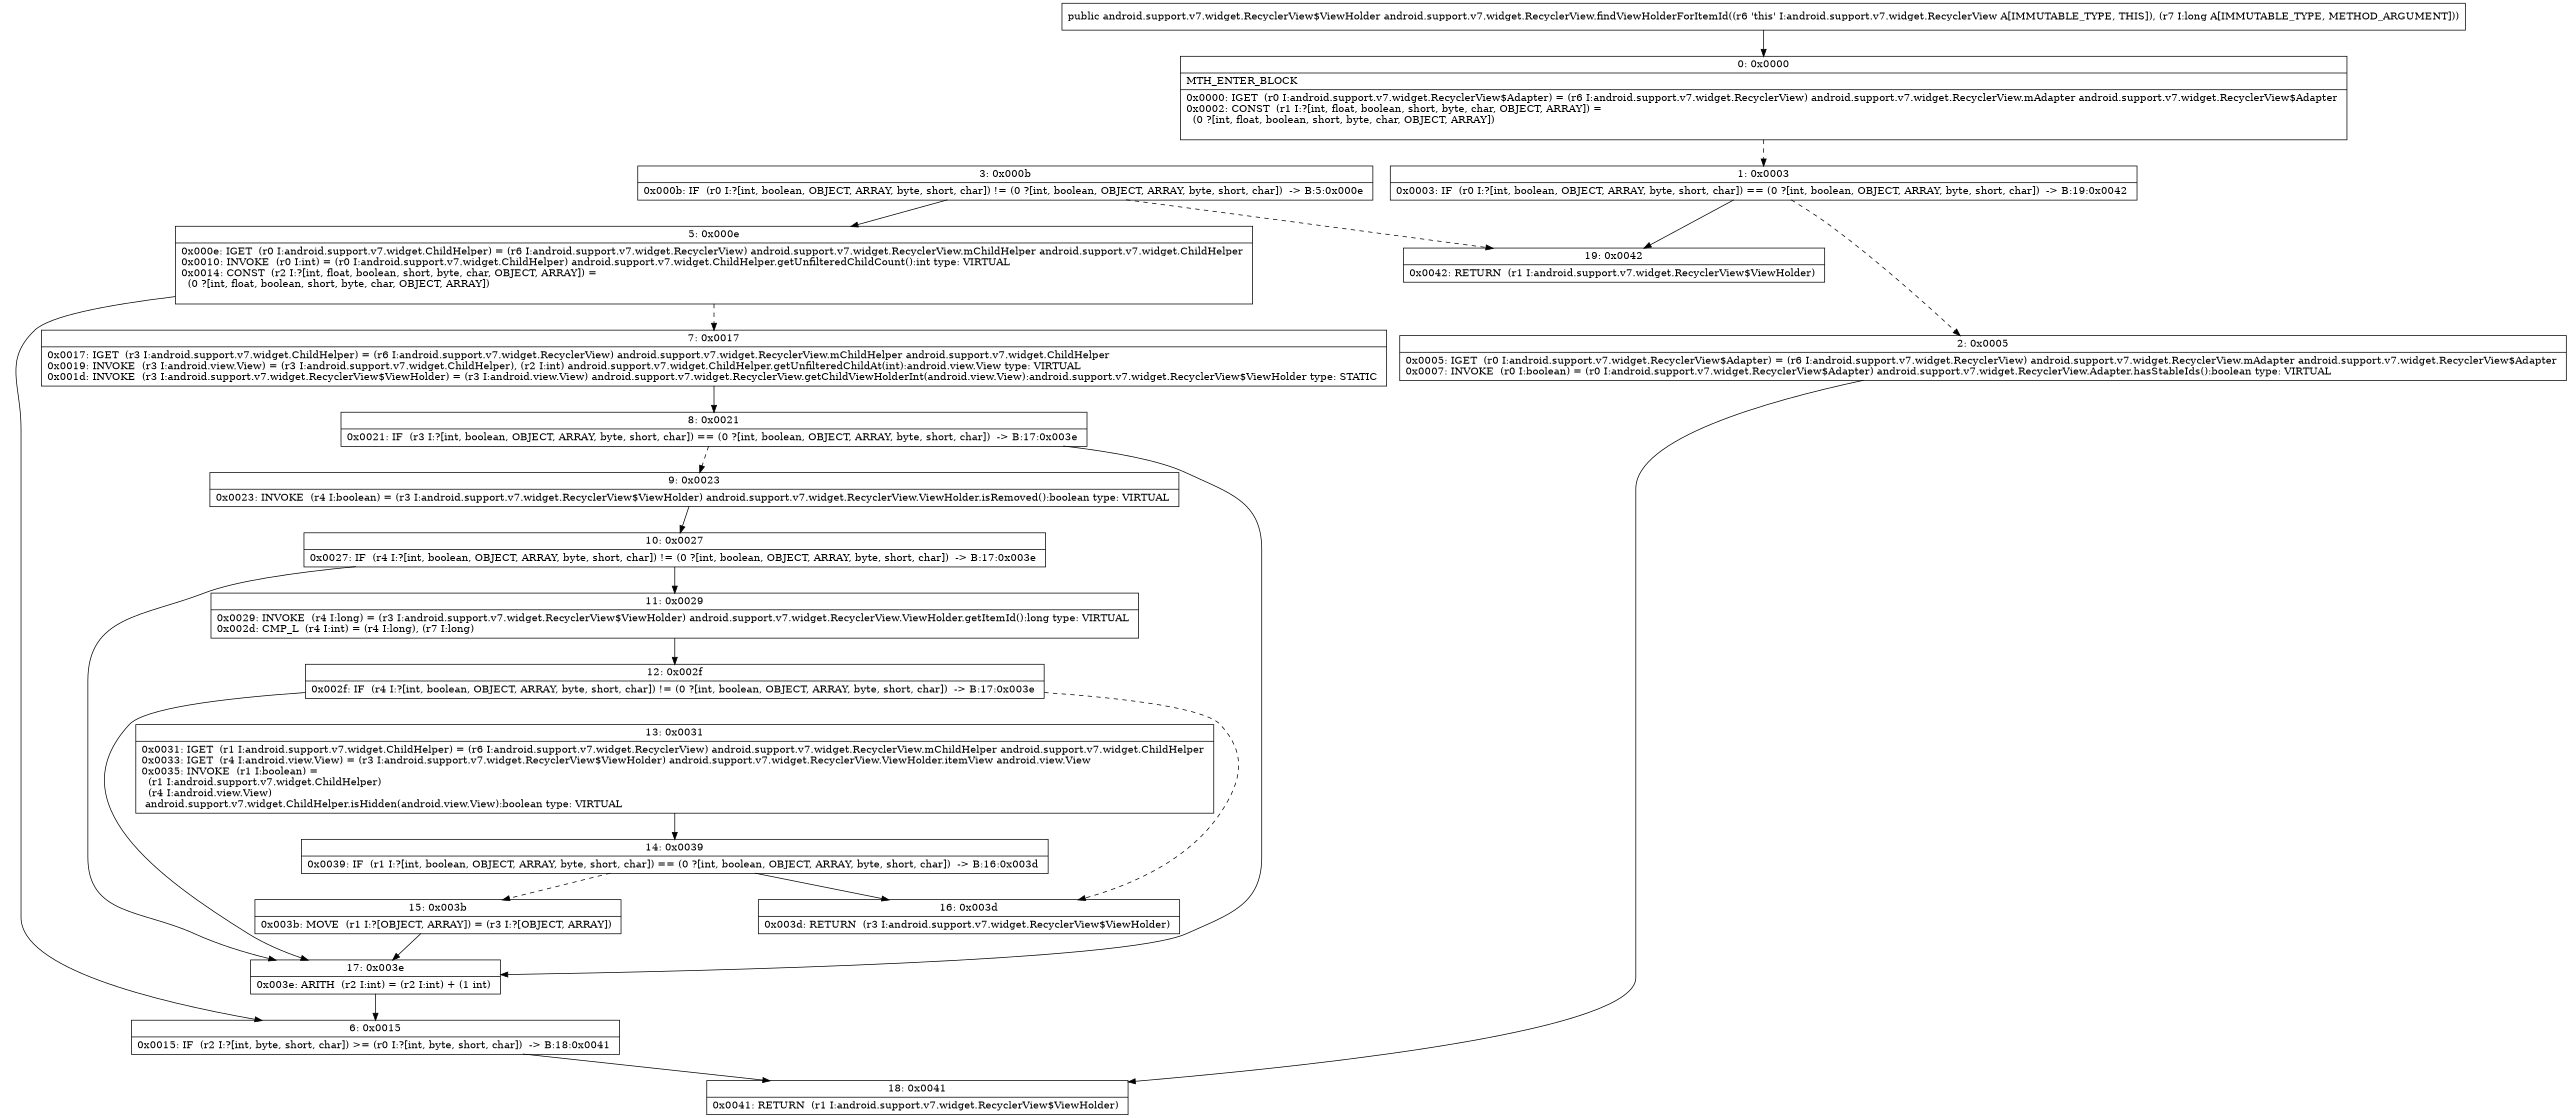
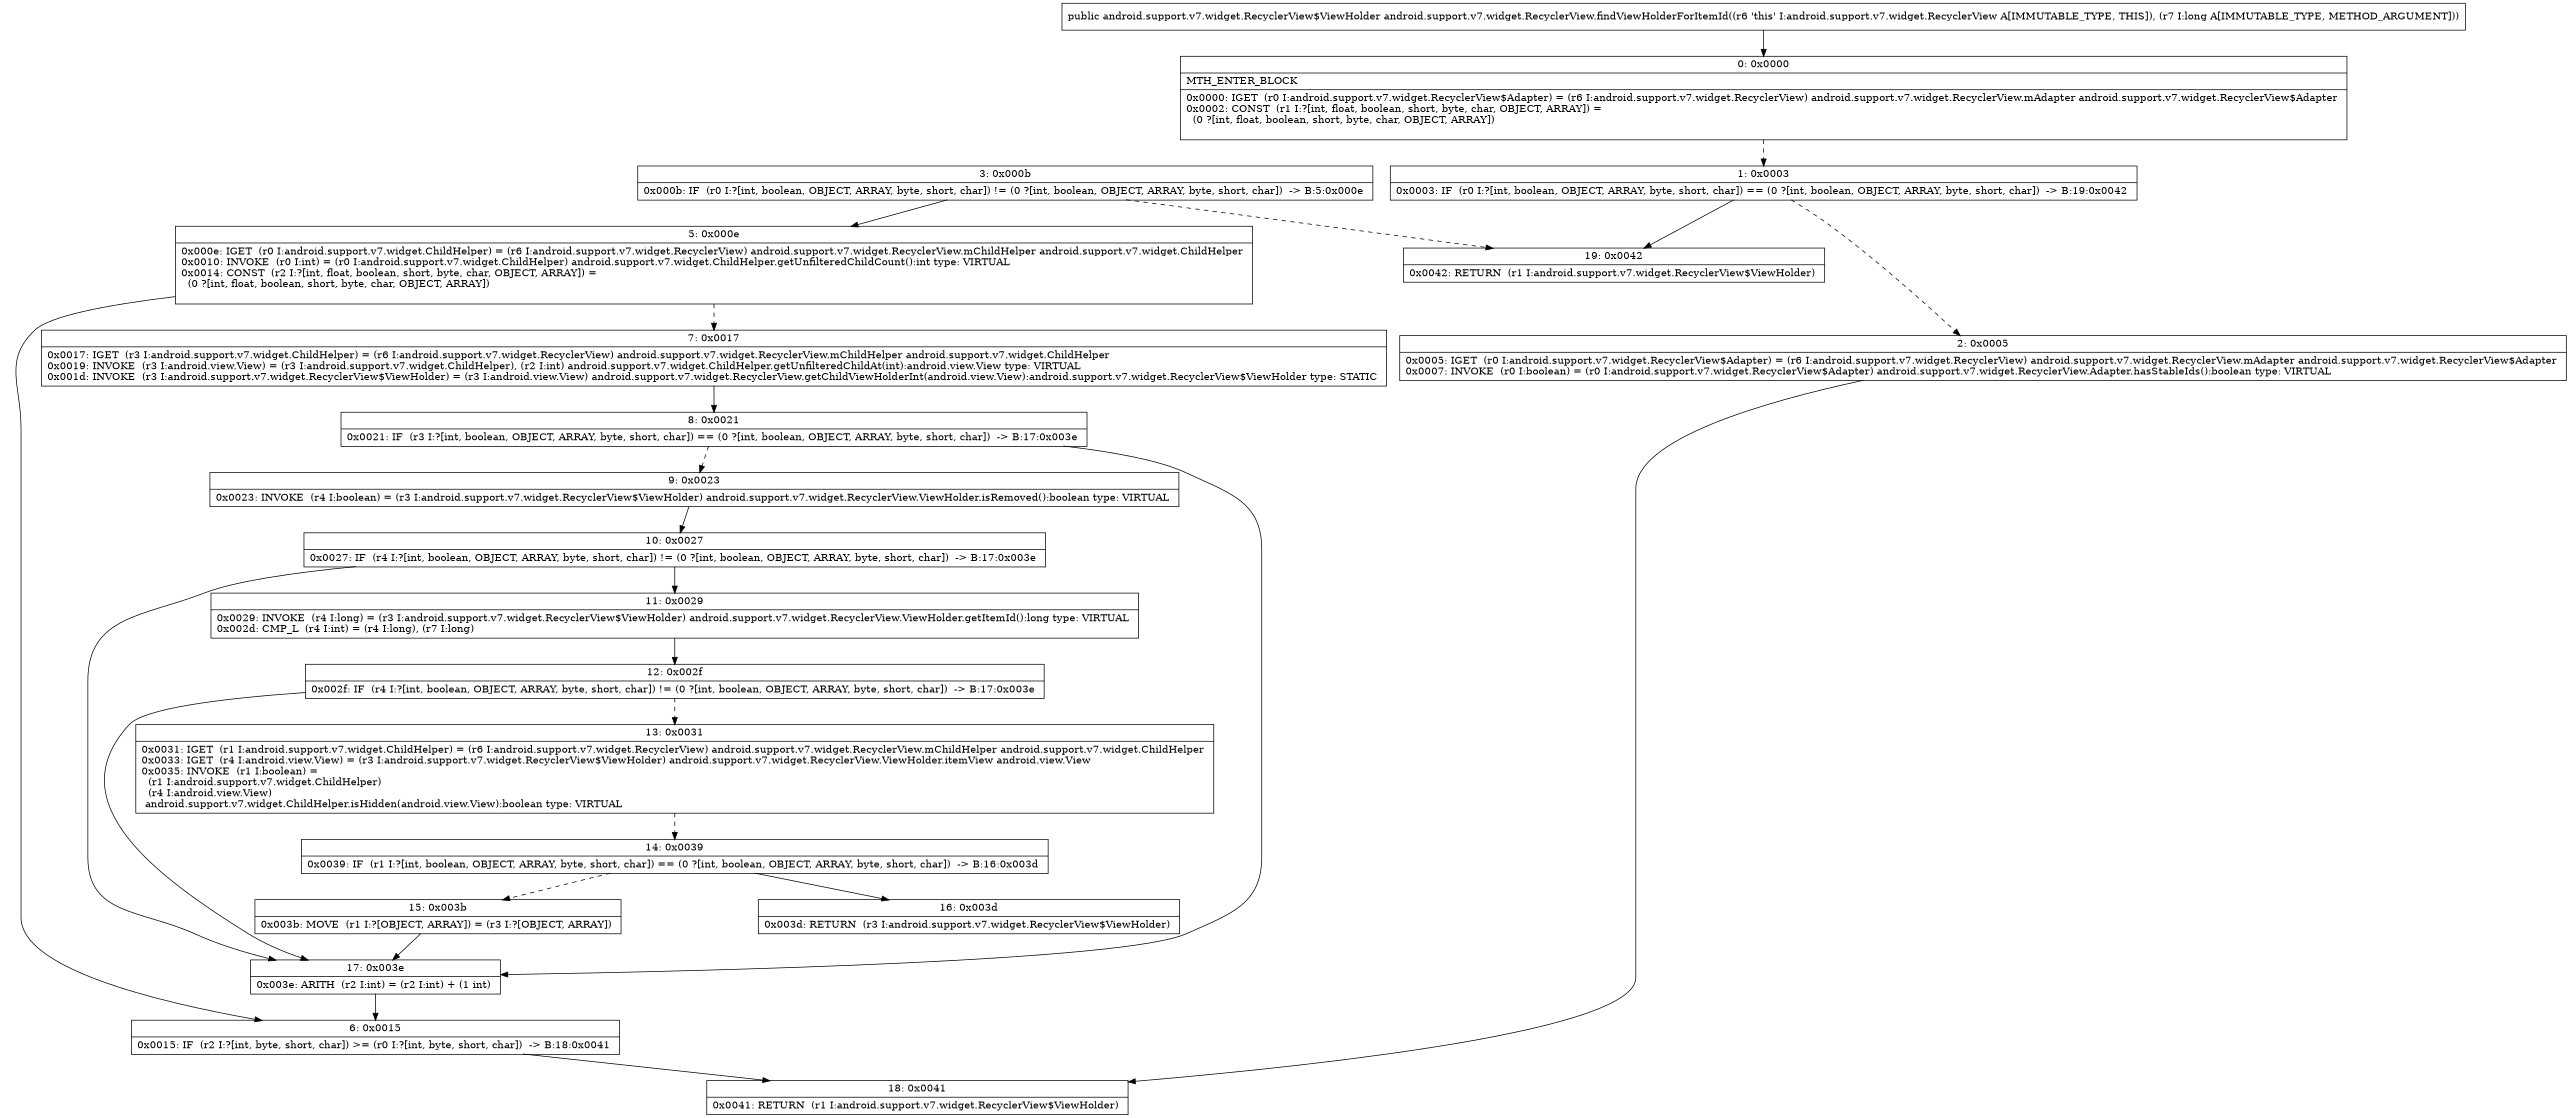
(1238, 760) -> (675, 708)
(675, 823) -> (675, 823)
